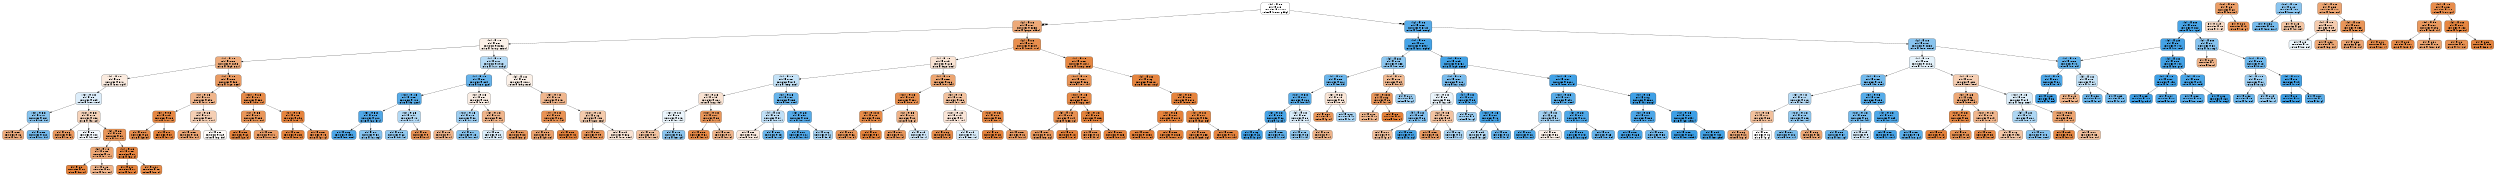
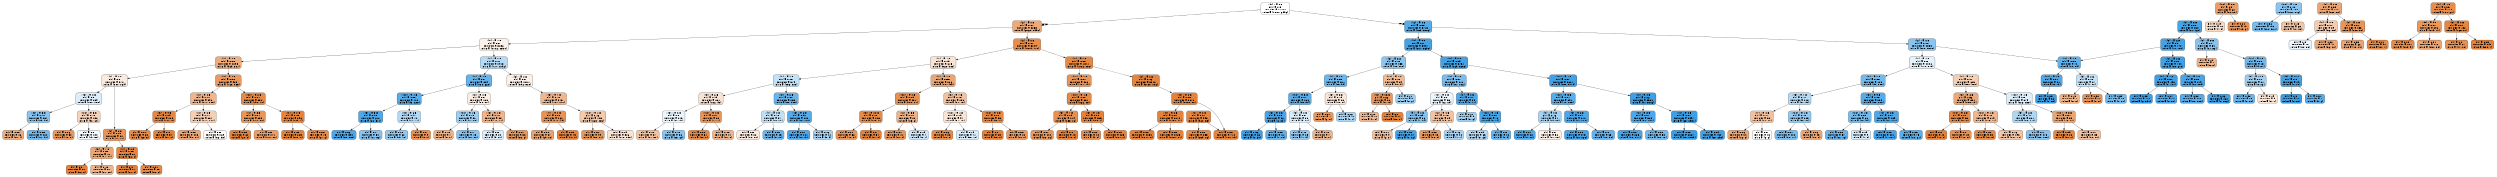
(2092, 99) -> (2092, 99)
(2268, 99) -> (2268, 99)
(1191, 107) -> (1214, 112)
(101, 125) -> (115, 107)
